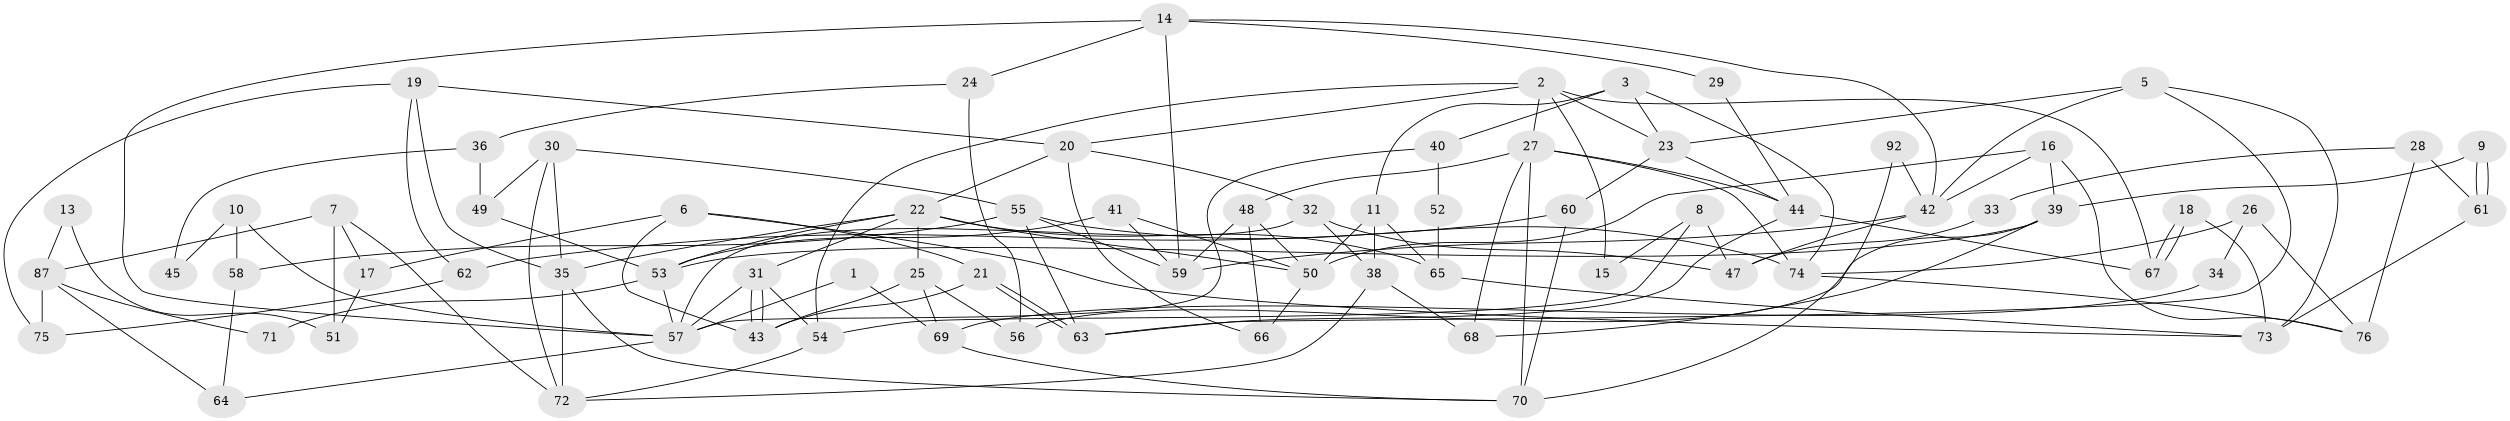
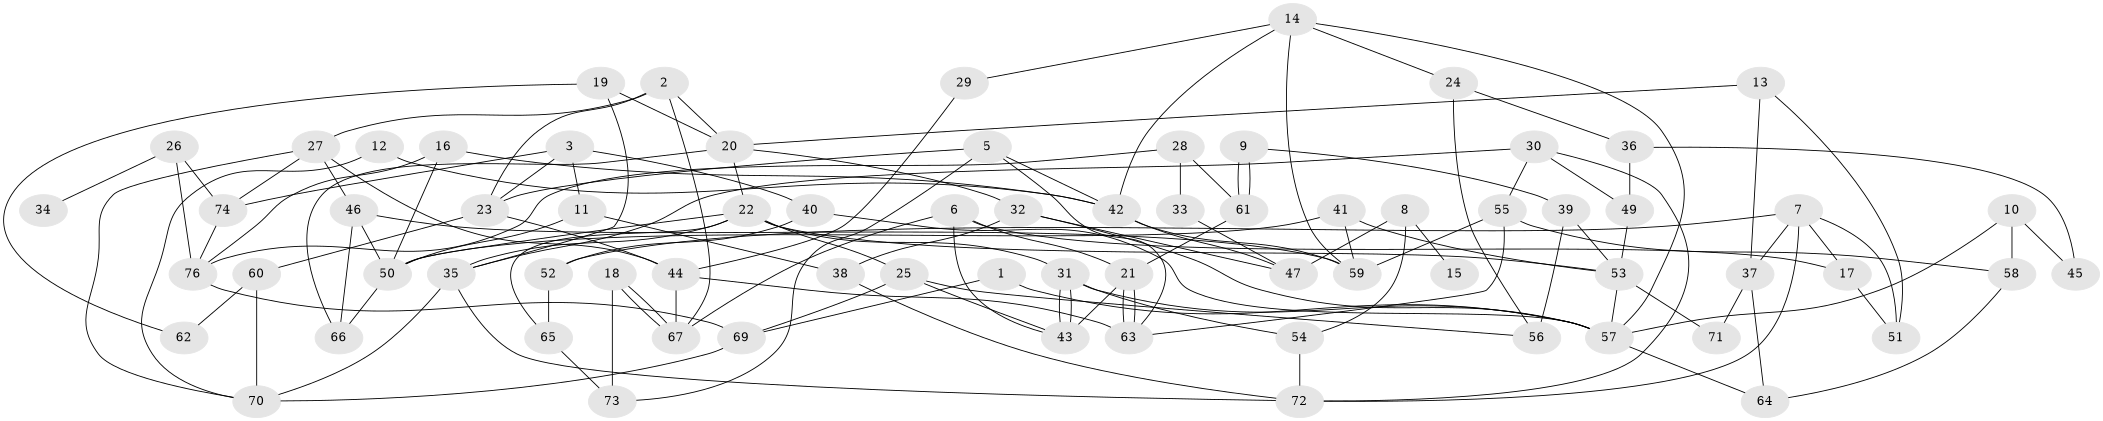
none -> (1245, 113)
(1114, 114) -> none
(1895, 147) -> (380, 147)
(1594, 173) -> none
(2052, 179) -> none
(1247, 211) -> (354, 211)
(1541, 228) -> none
none -> (1322, 230)
(1406, 242) -> none
(42, 274) -> (1750, 274)
(2374, 274) -> (1187, 242)
(1240, 300) -> (825, 251)
(1612, 312) -> (454, 308)
(42, 338) -> none
(1472, 338) -> none
